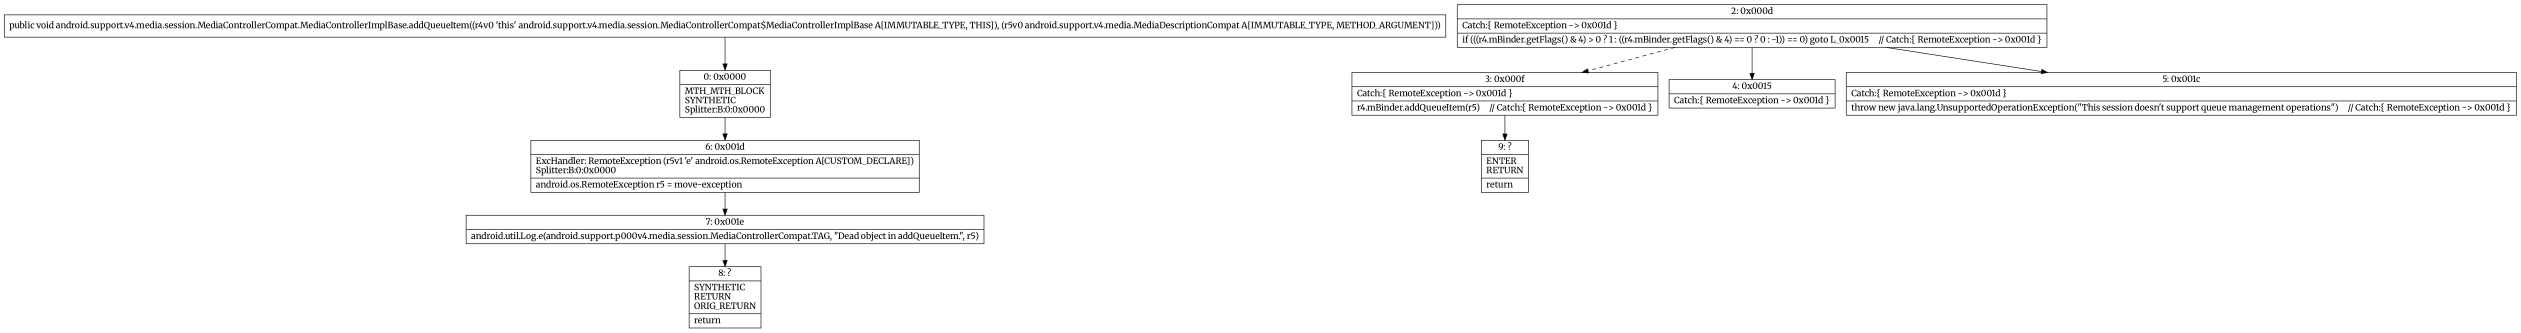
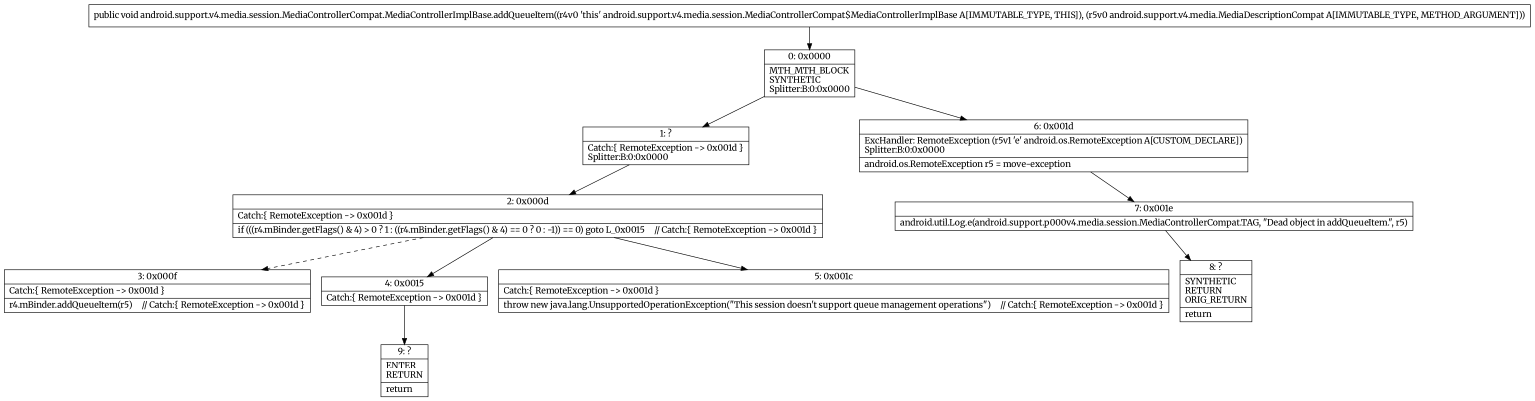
(1505, 125) -> (404, 322)
none -> (666, 146)
